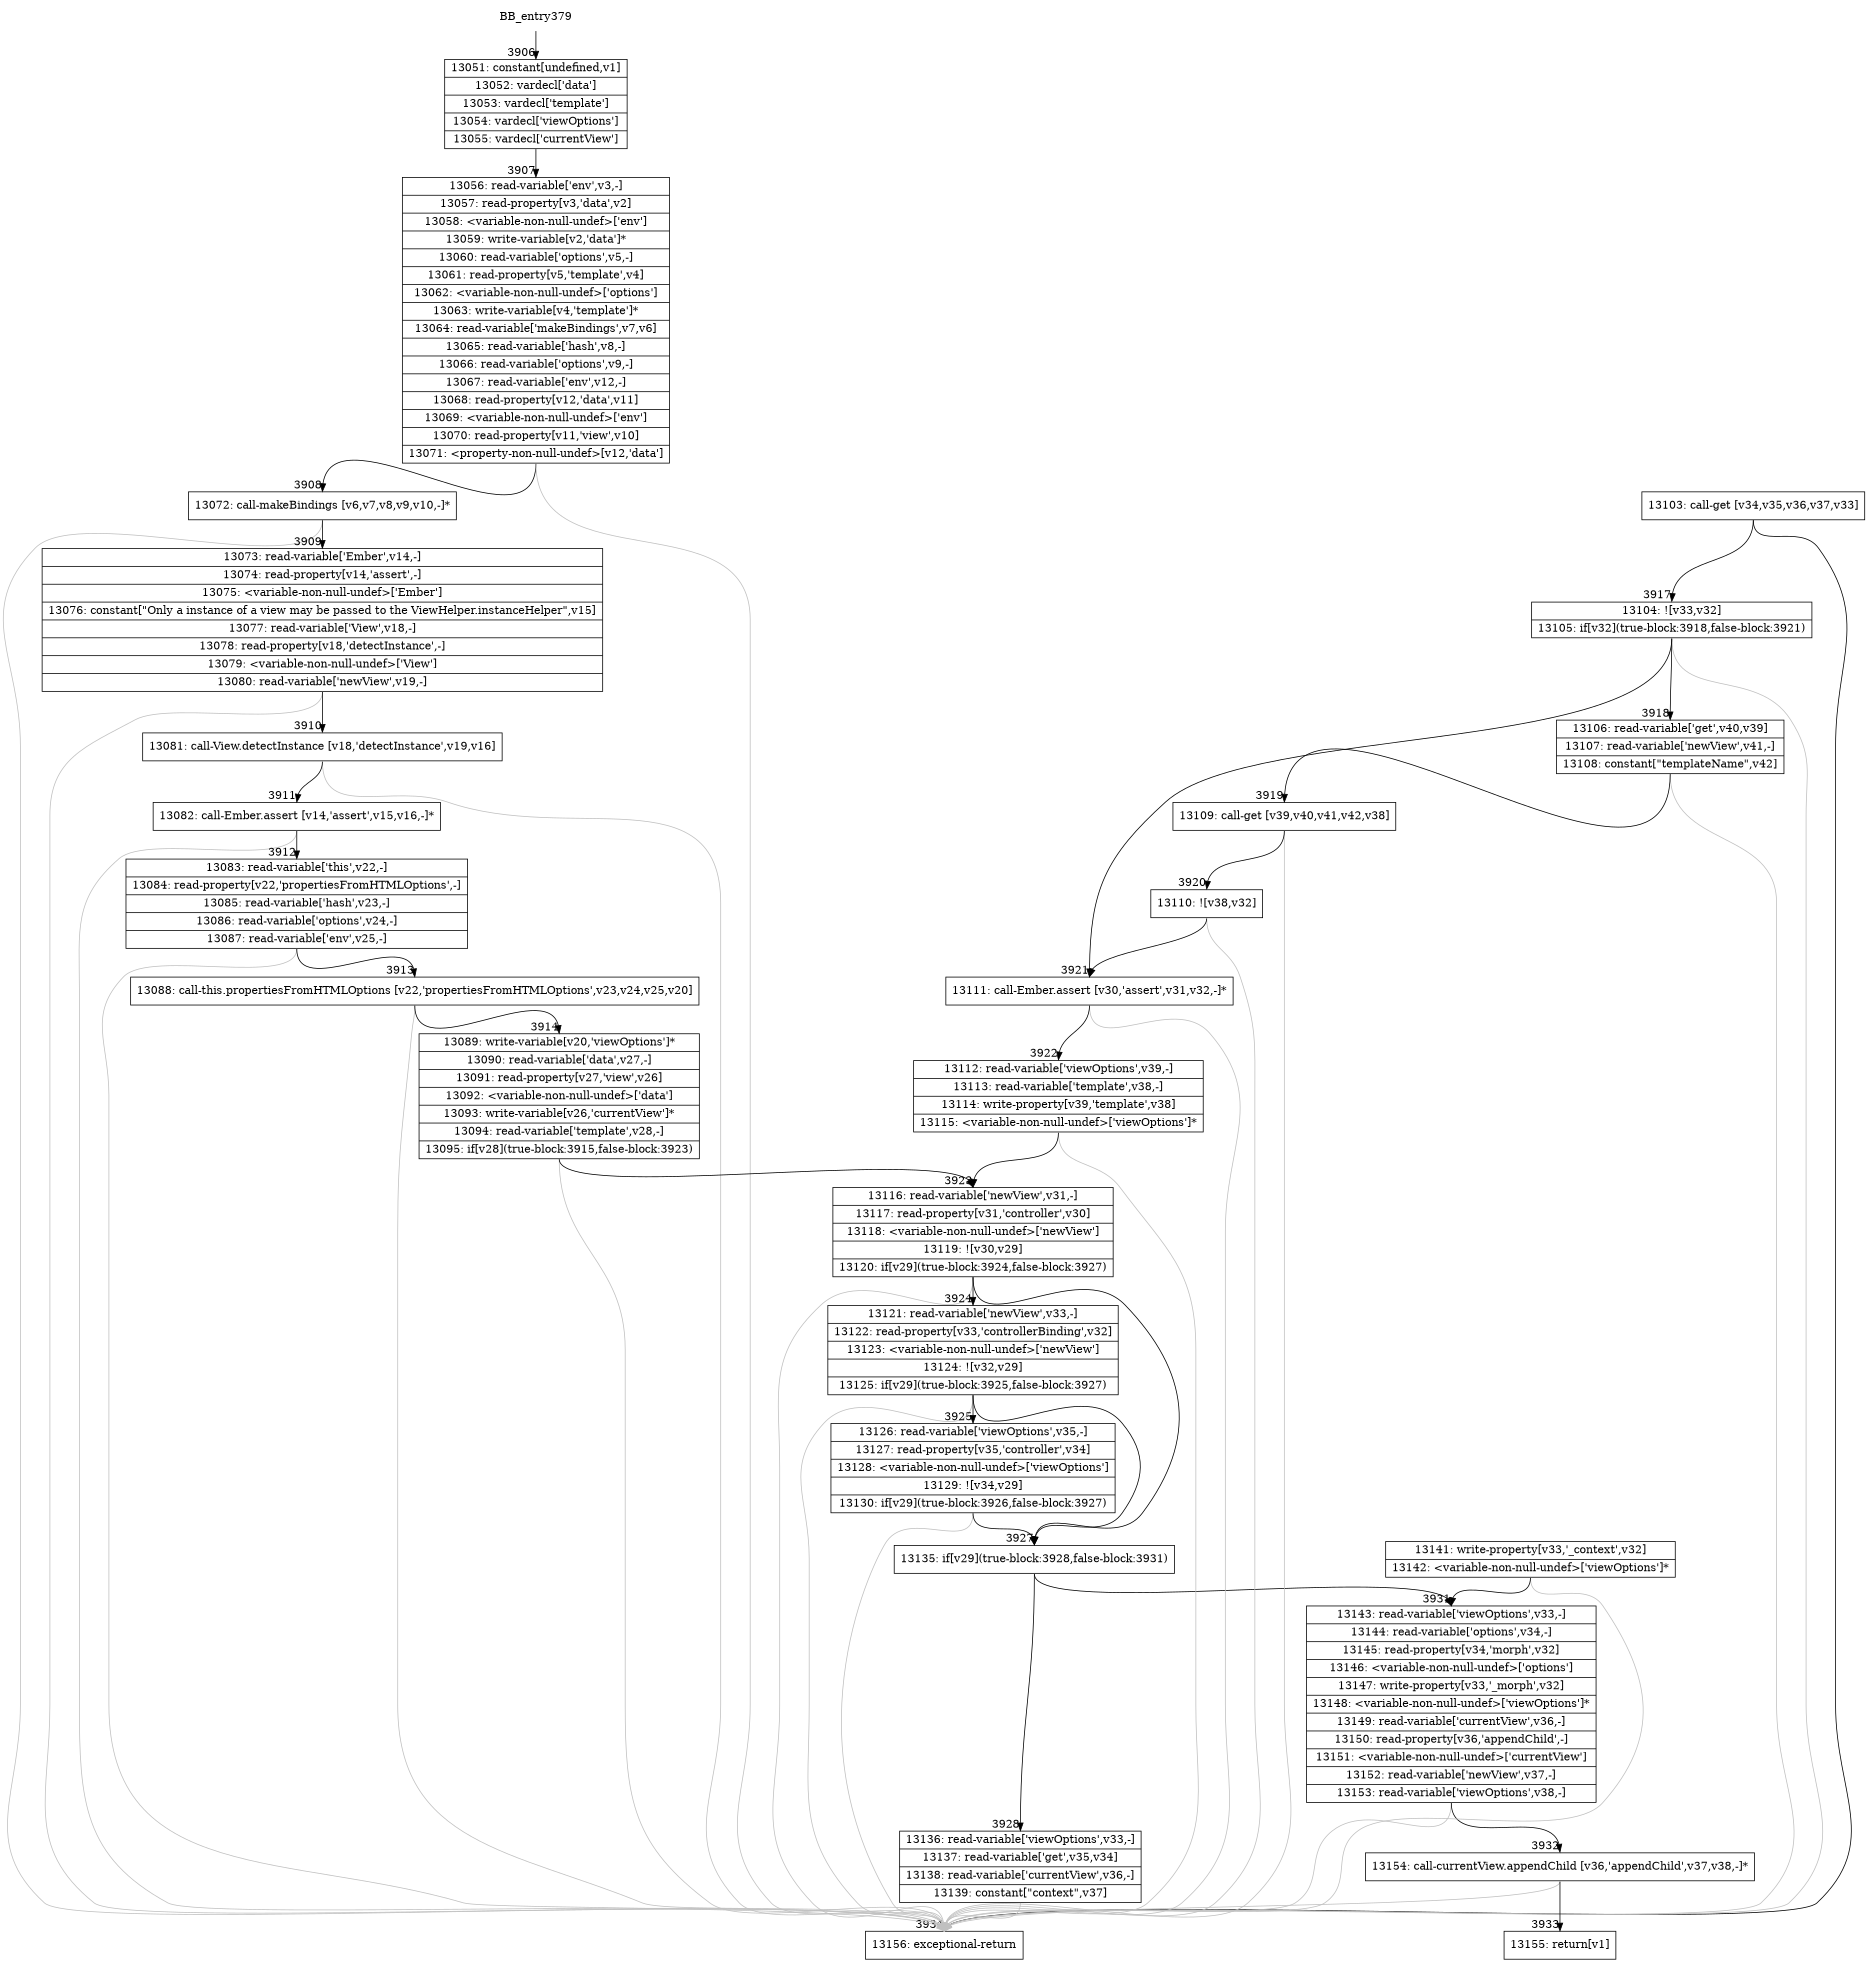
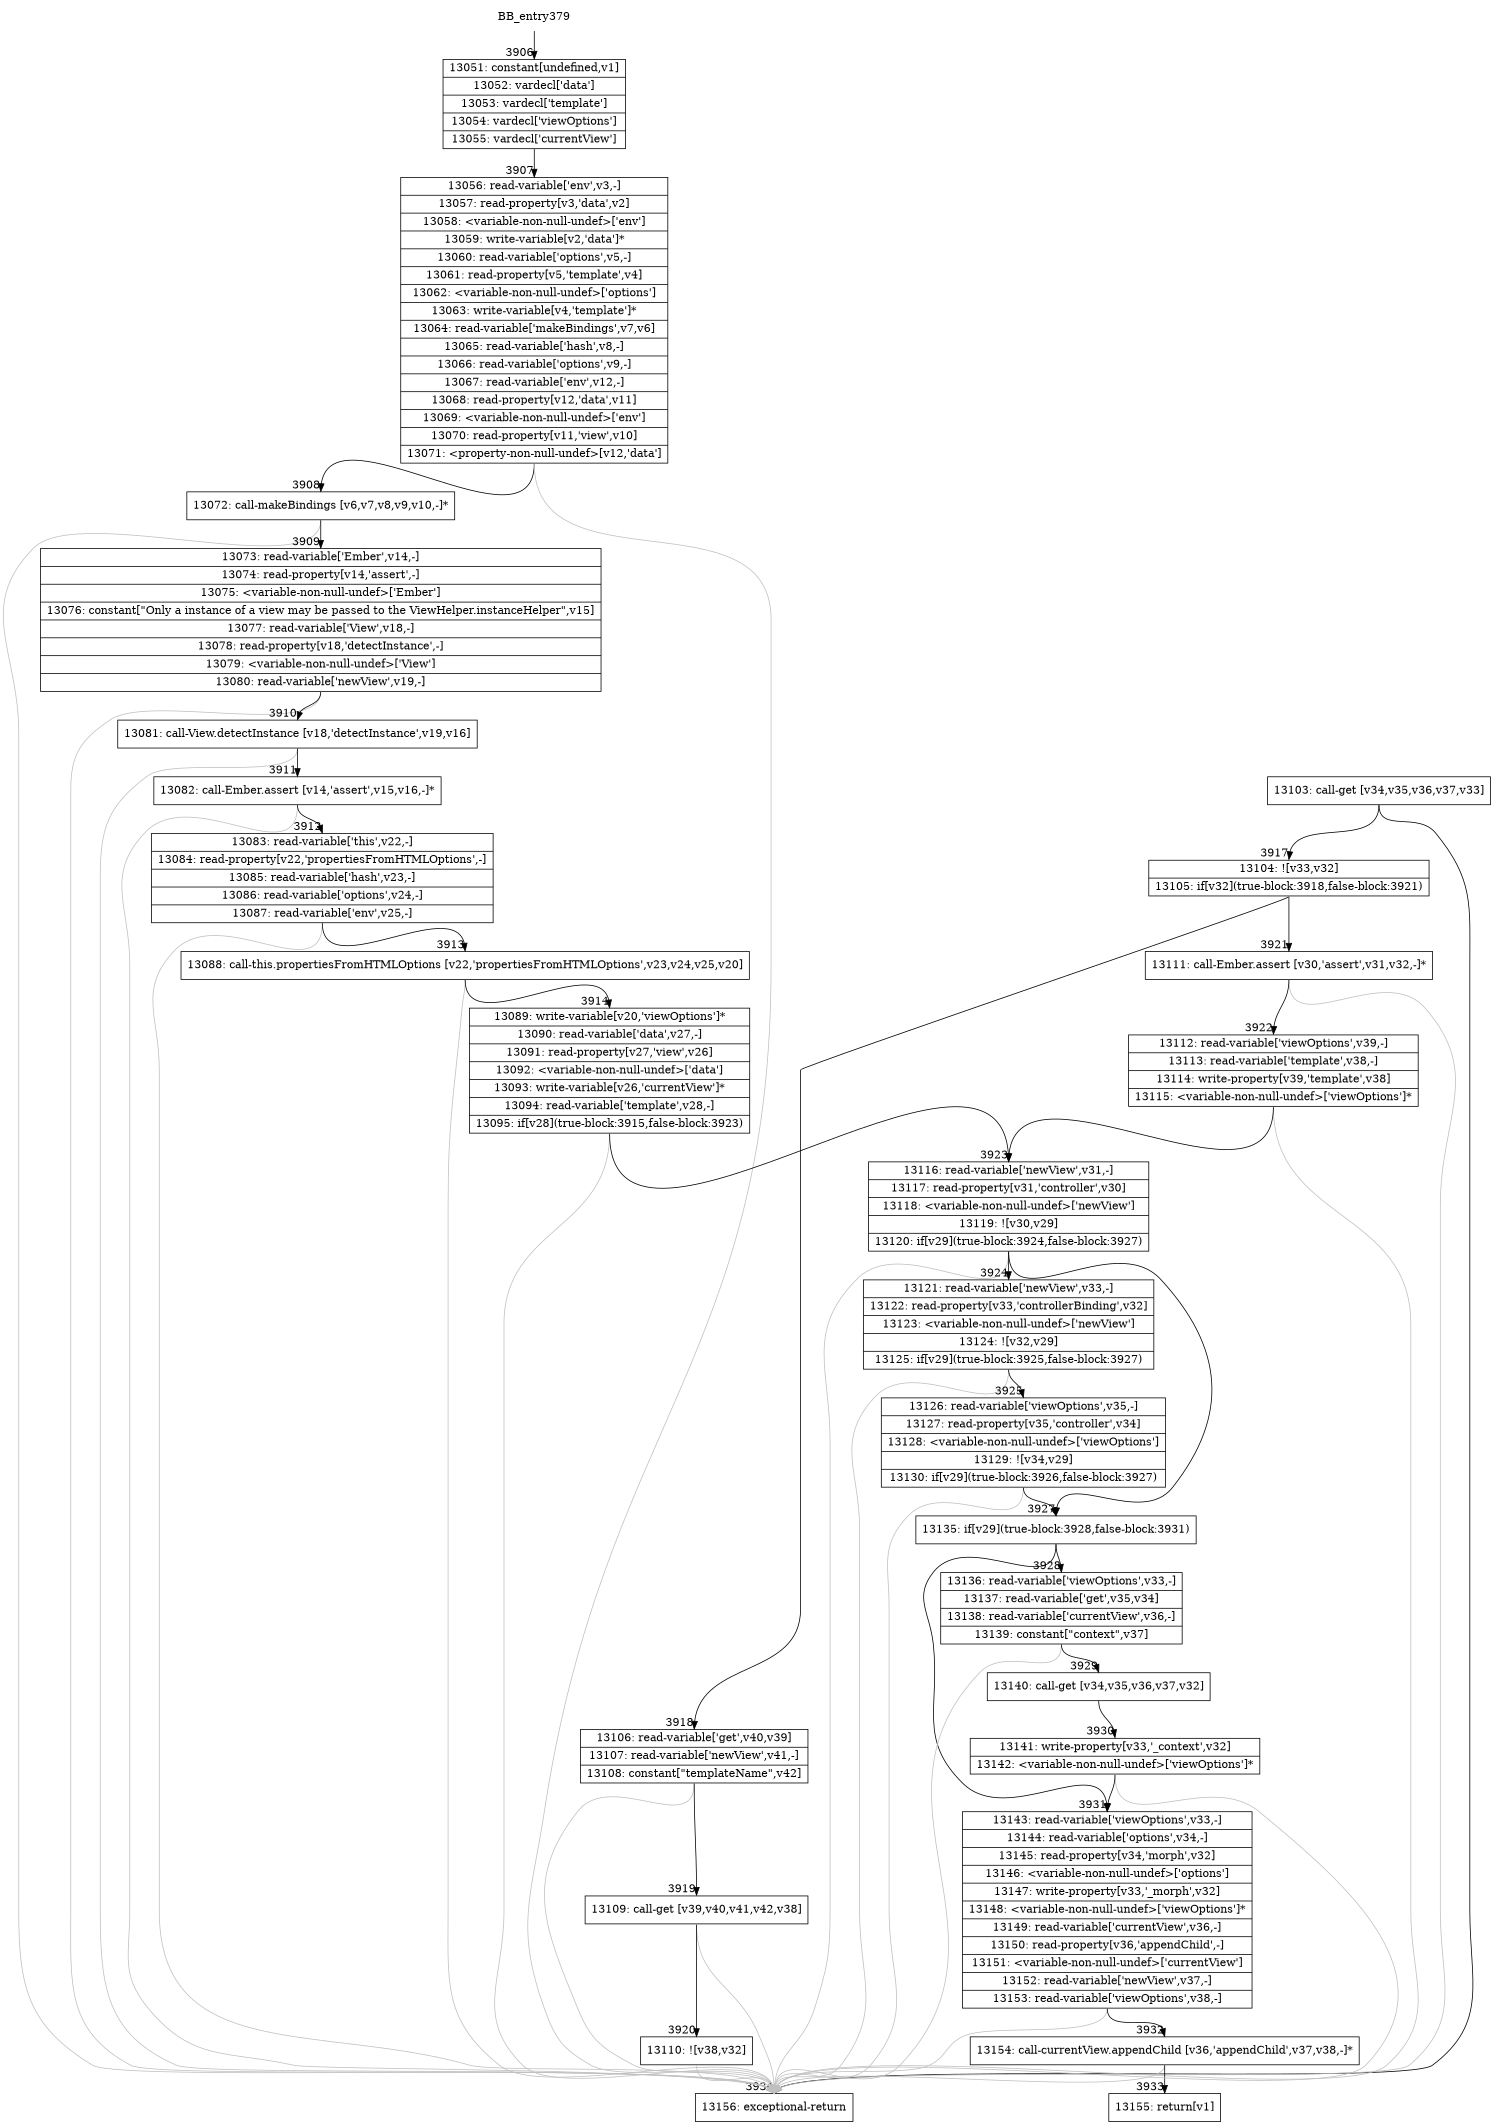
(1152, 947) -> none
(1129, 1433) -> none
(1806, 1659) -> none
none -> (1099, 1687)
